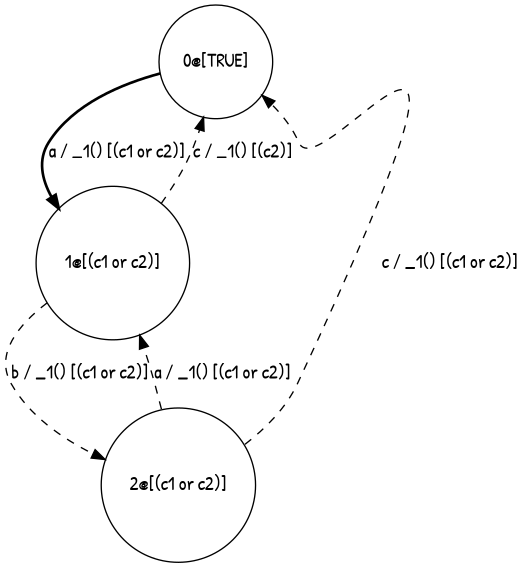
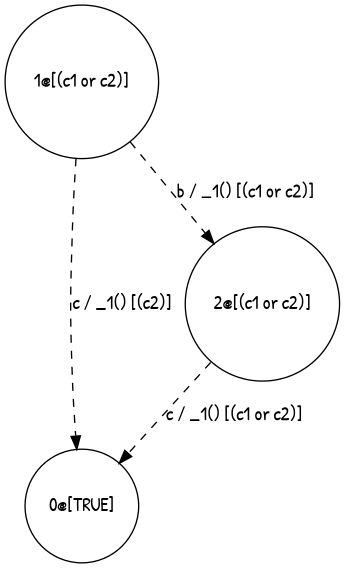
(74, 114) -> none
(153, 378) -> none
